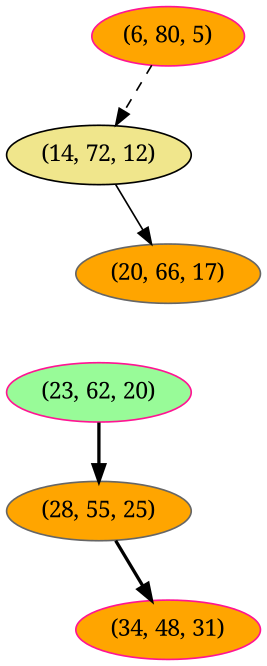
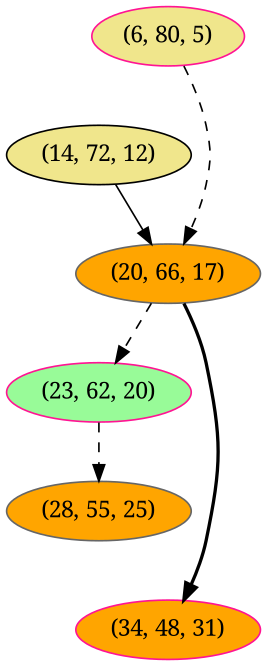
(168, 36) -> (168, 36)
(138, 88) -> (210, 147)
none -> (138, 326)
(99, 444) -> (99, 444)
(129, 563) -> (218, 443)
